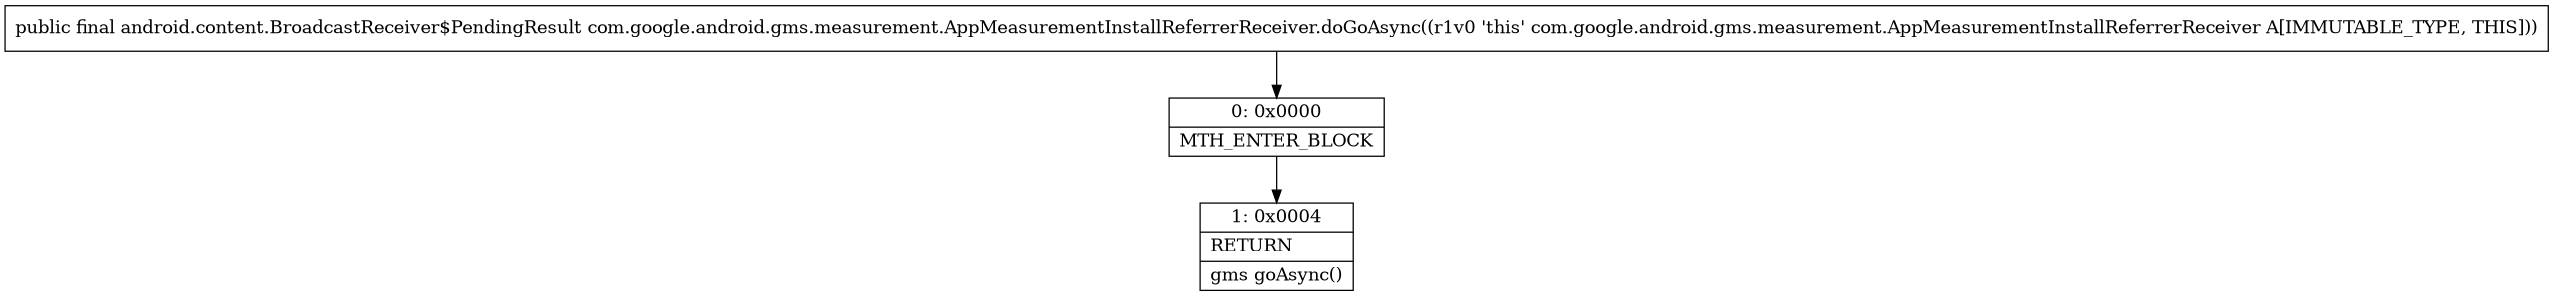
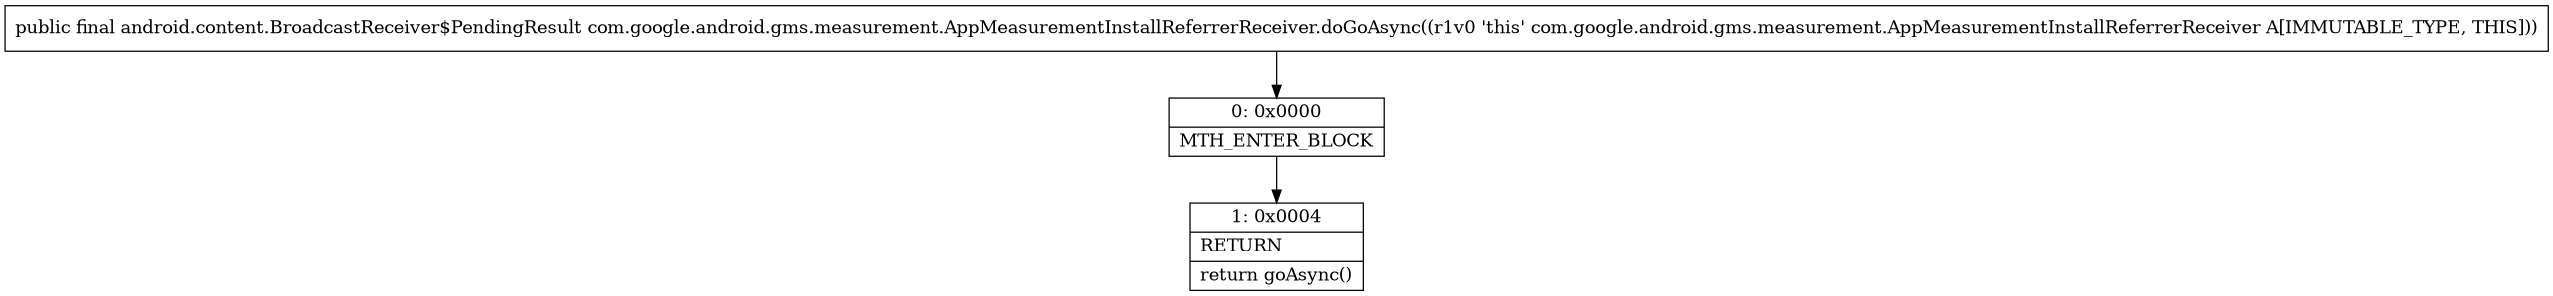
(1277, 275) -> (1277, 275)
